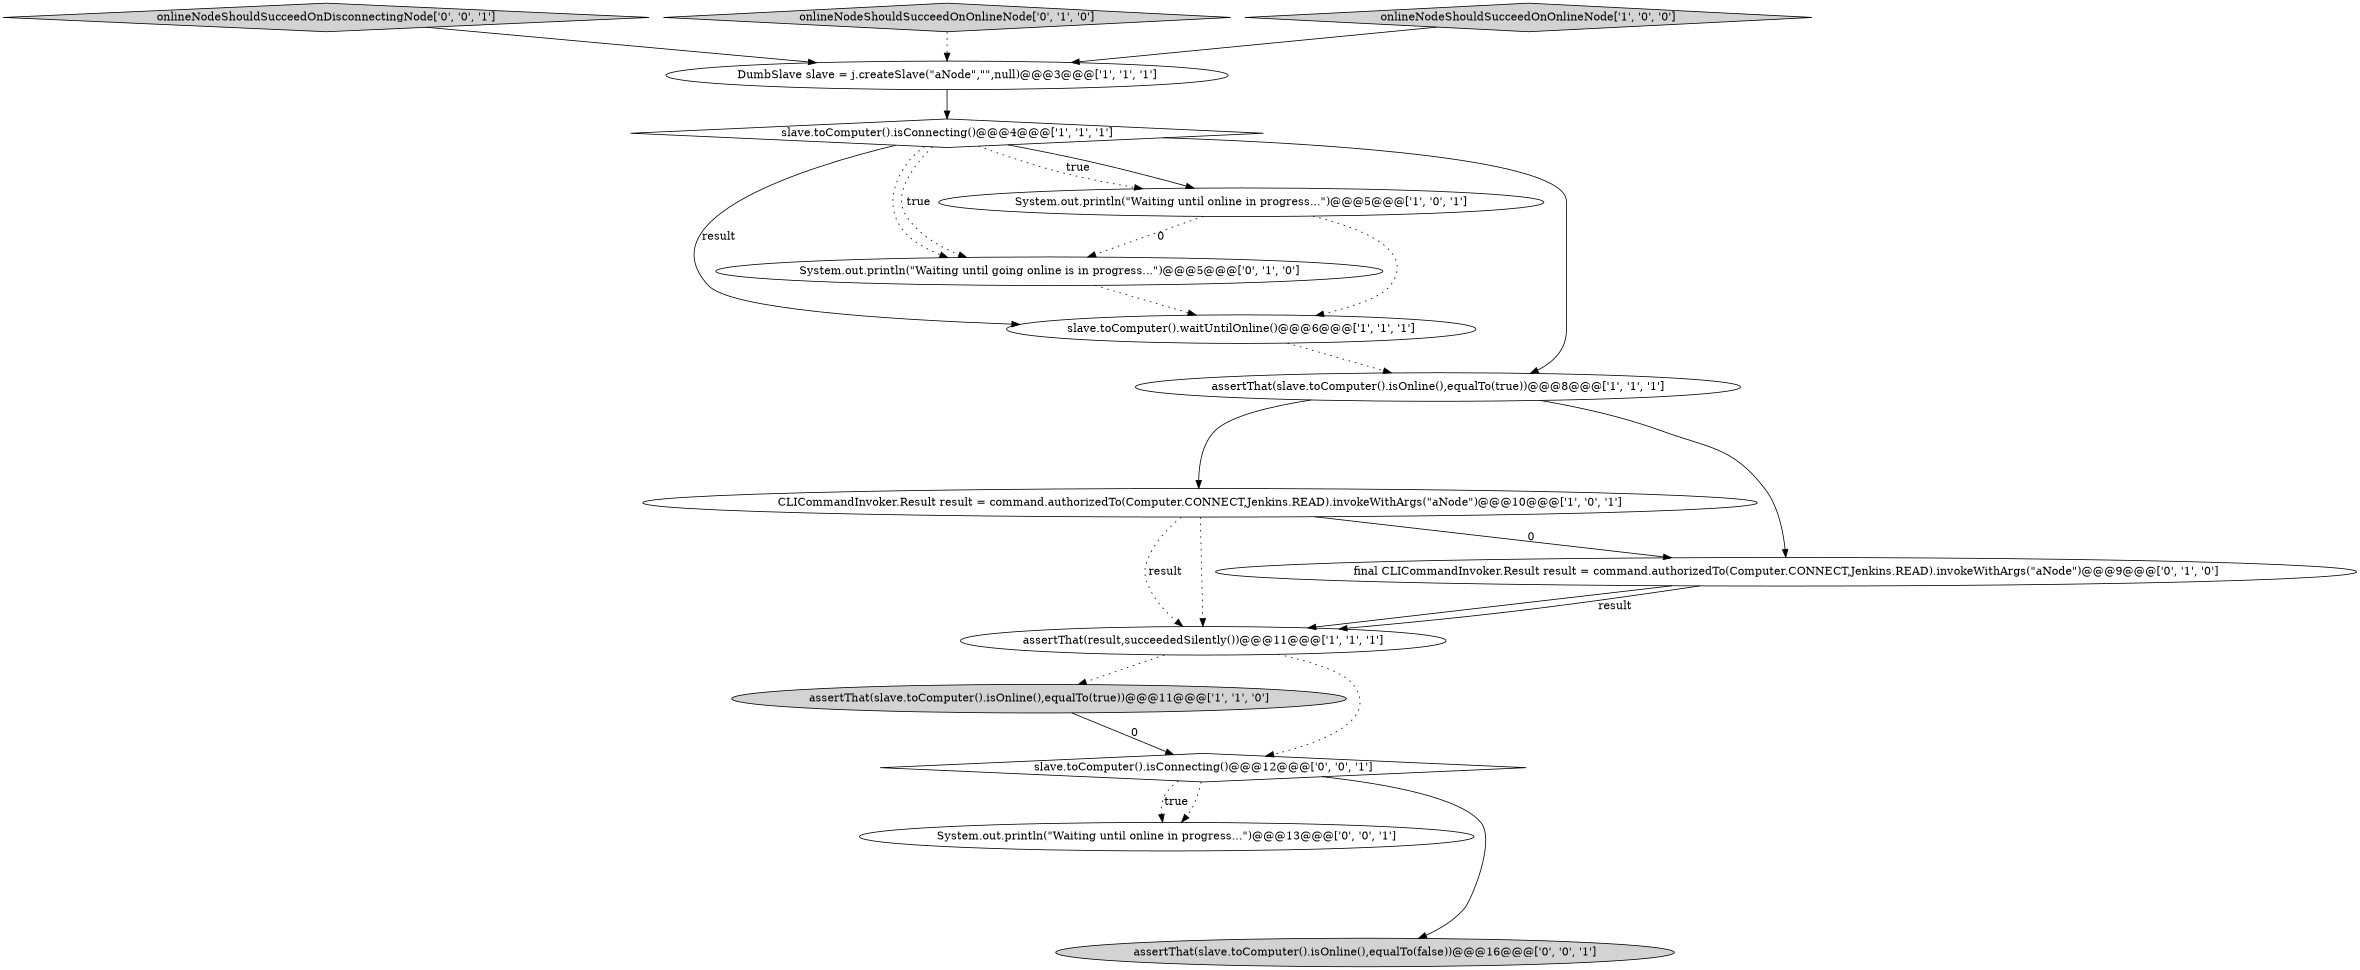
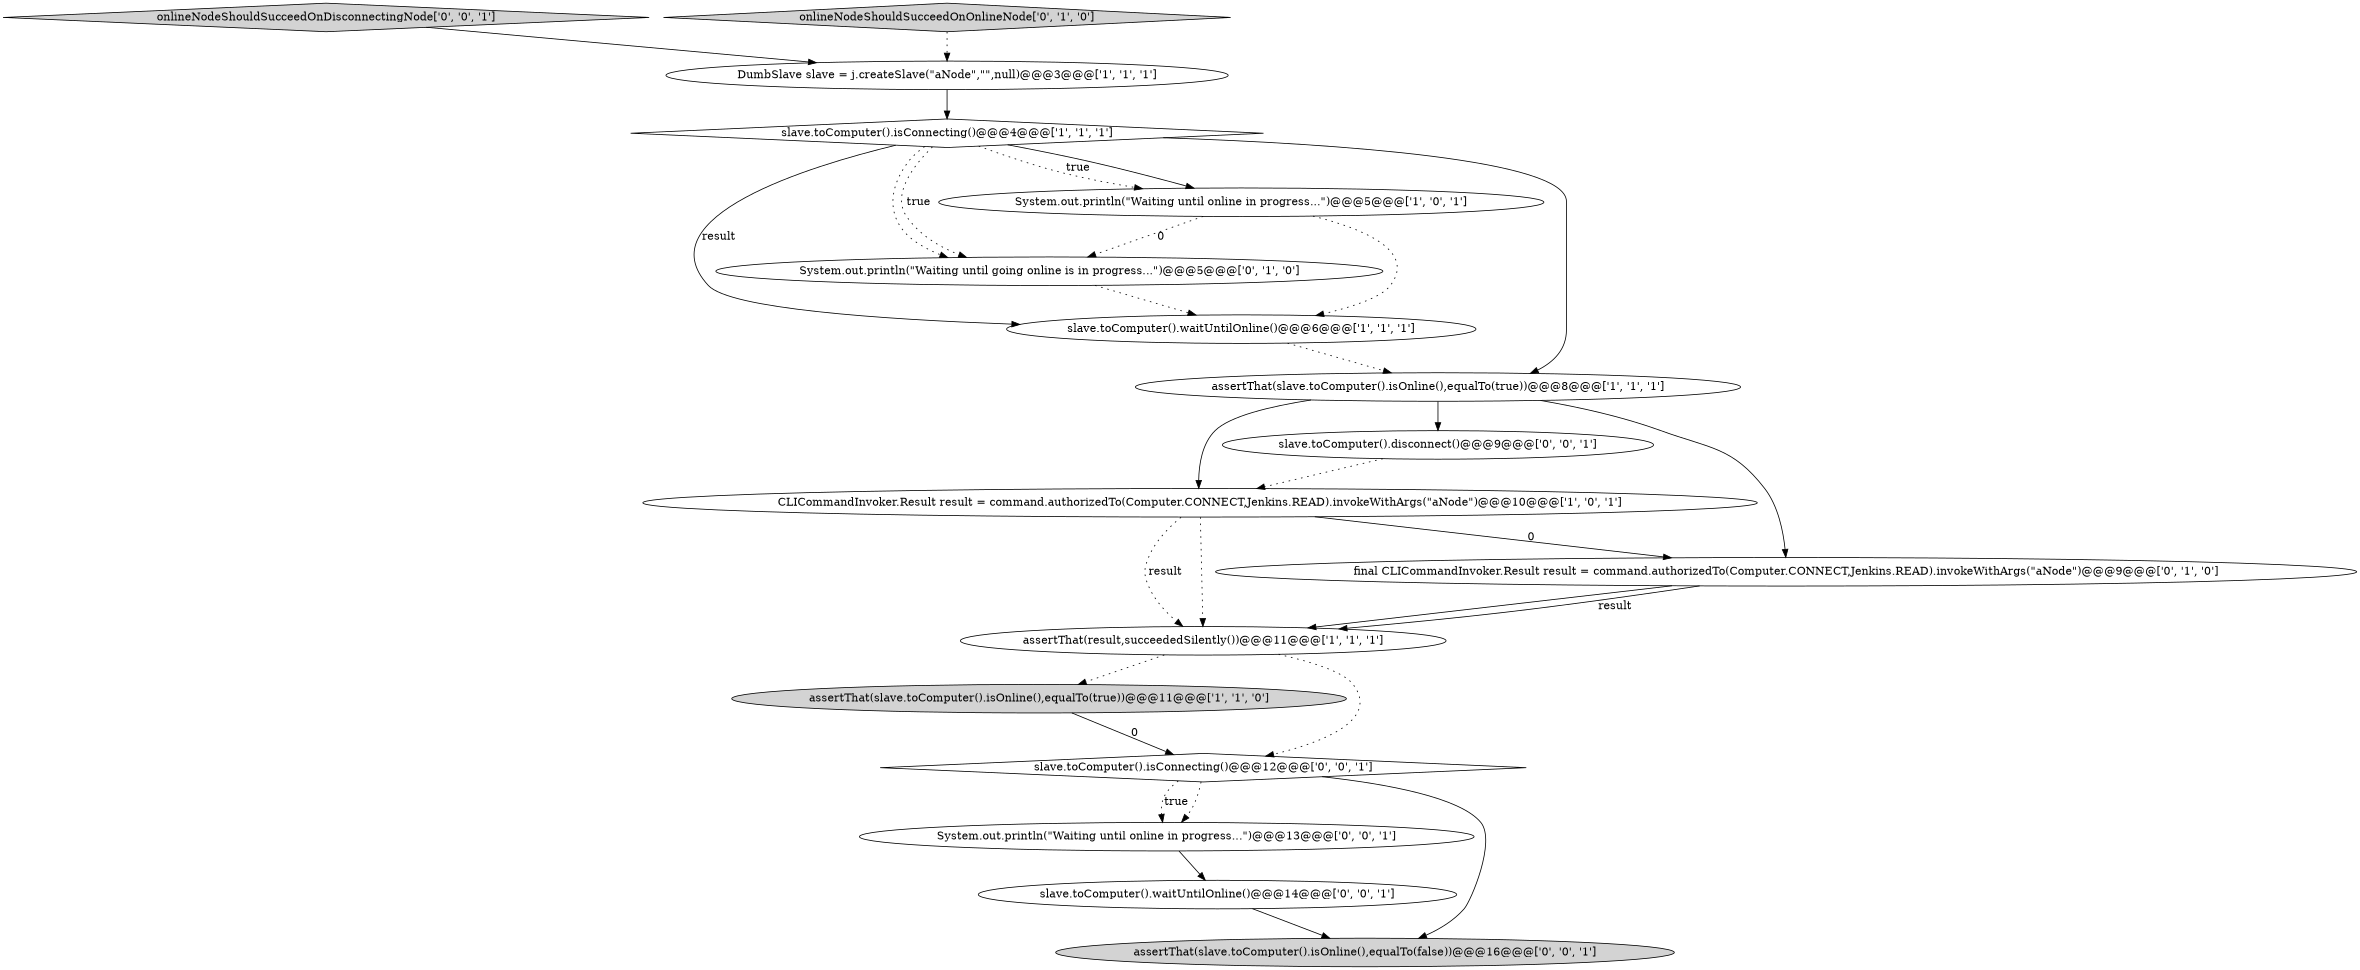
(1528, 17) -> none
none -> (1438, 445)
none -> (1217, 895)
